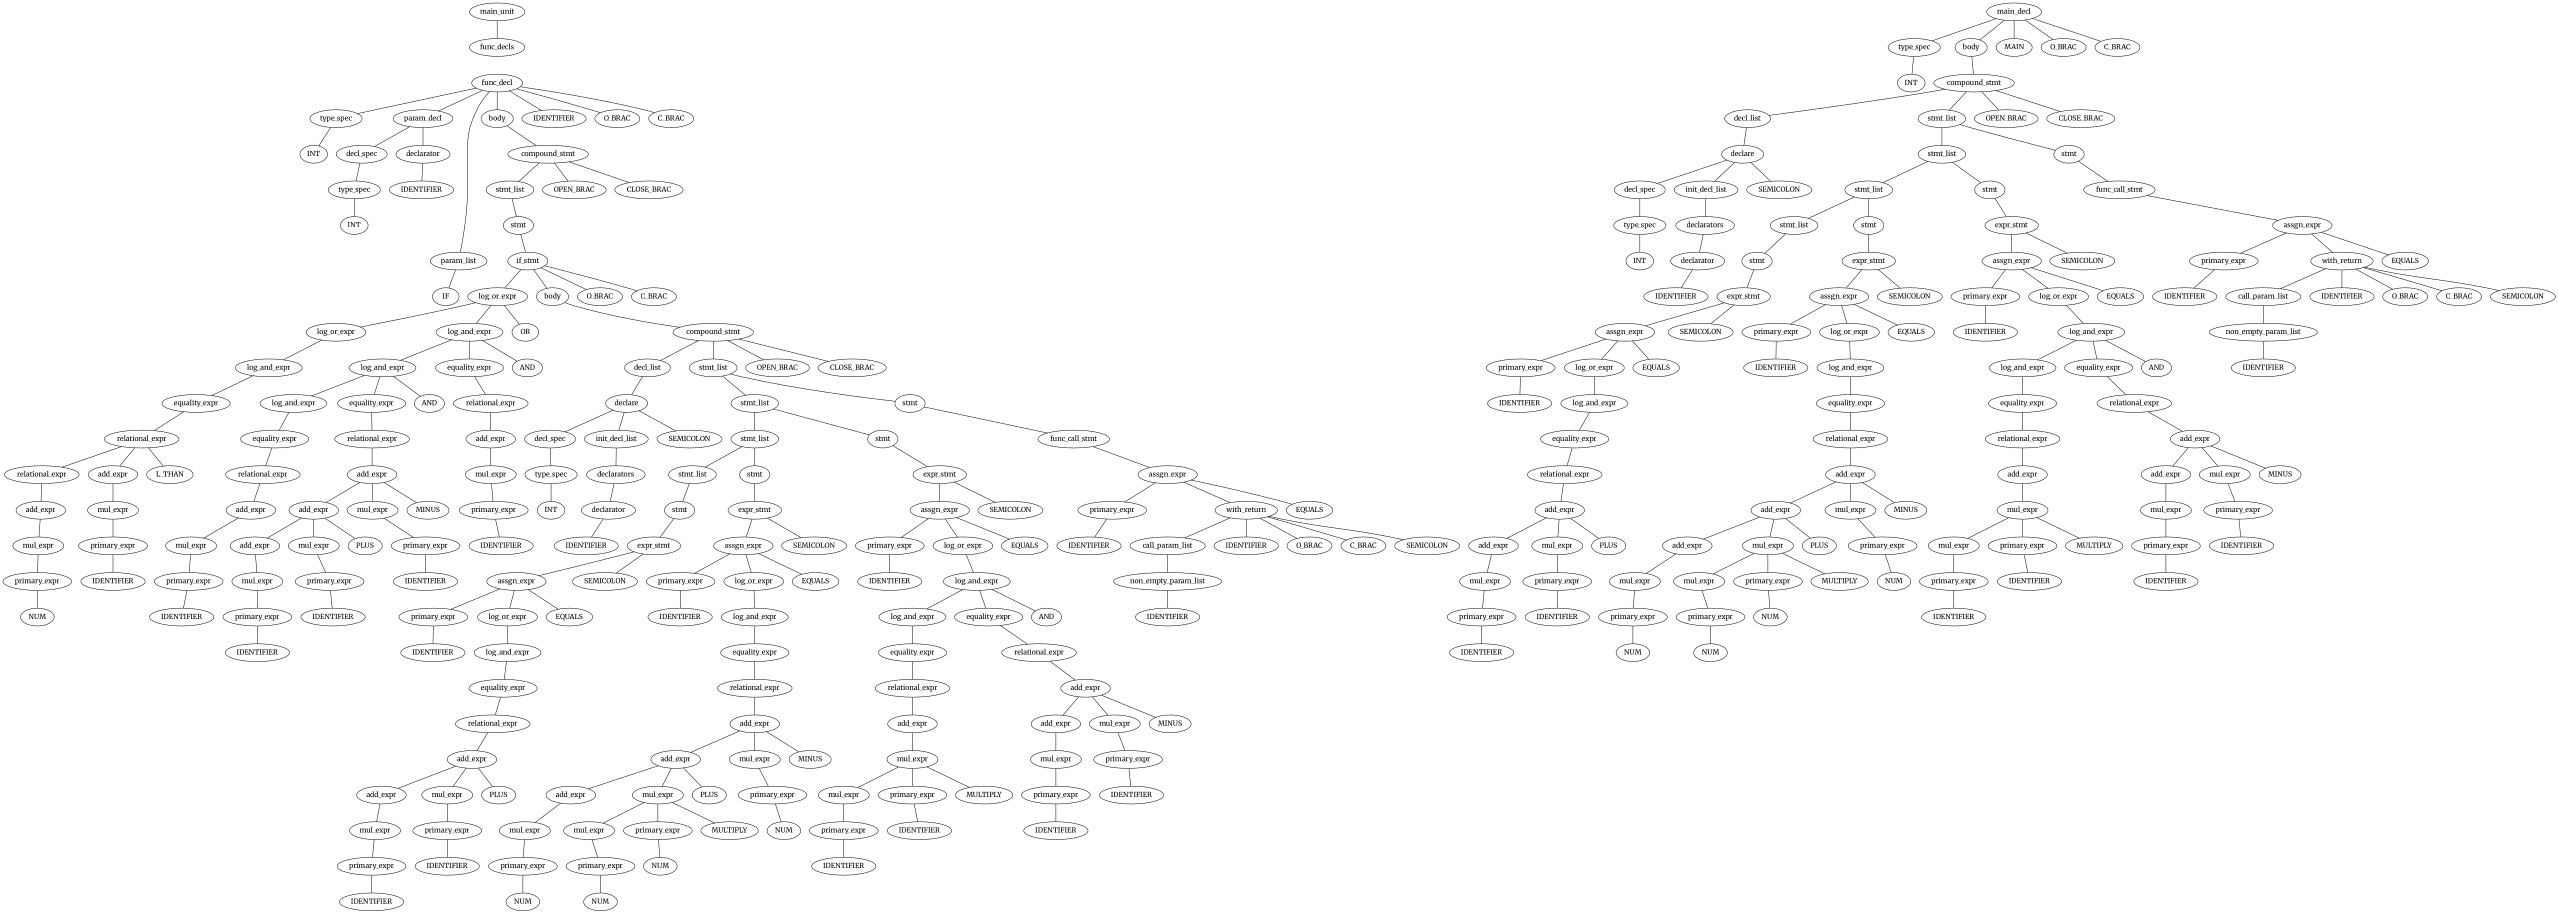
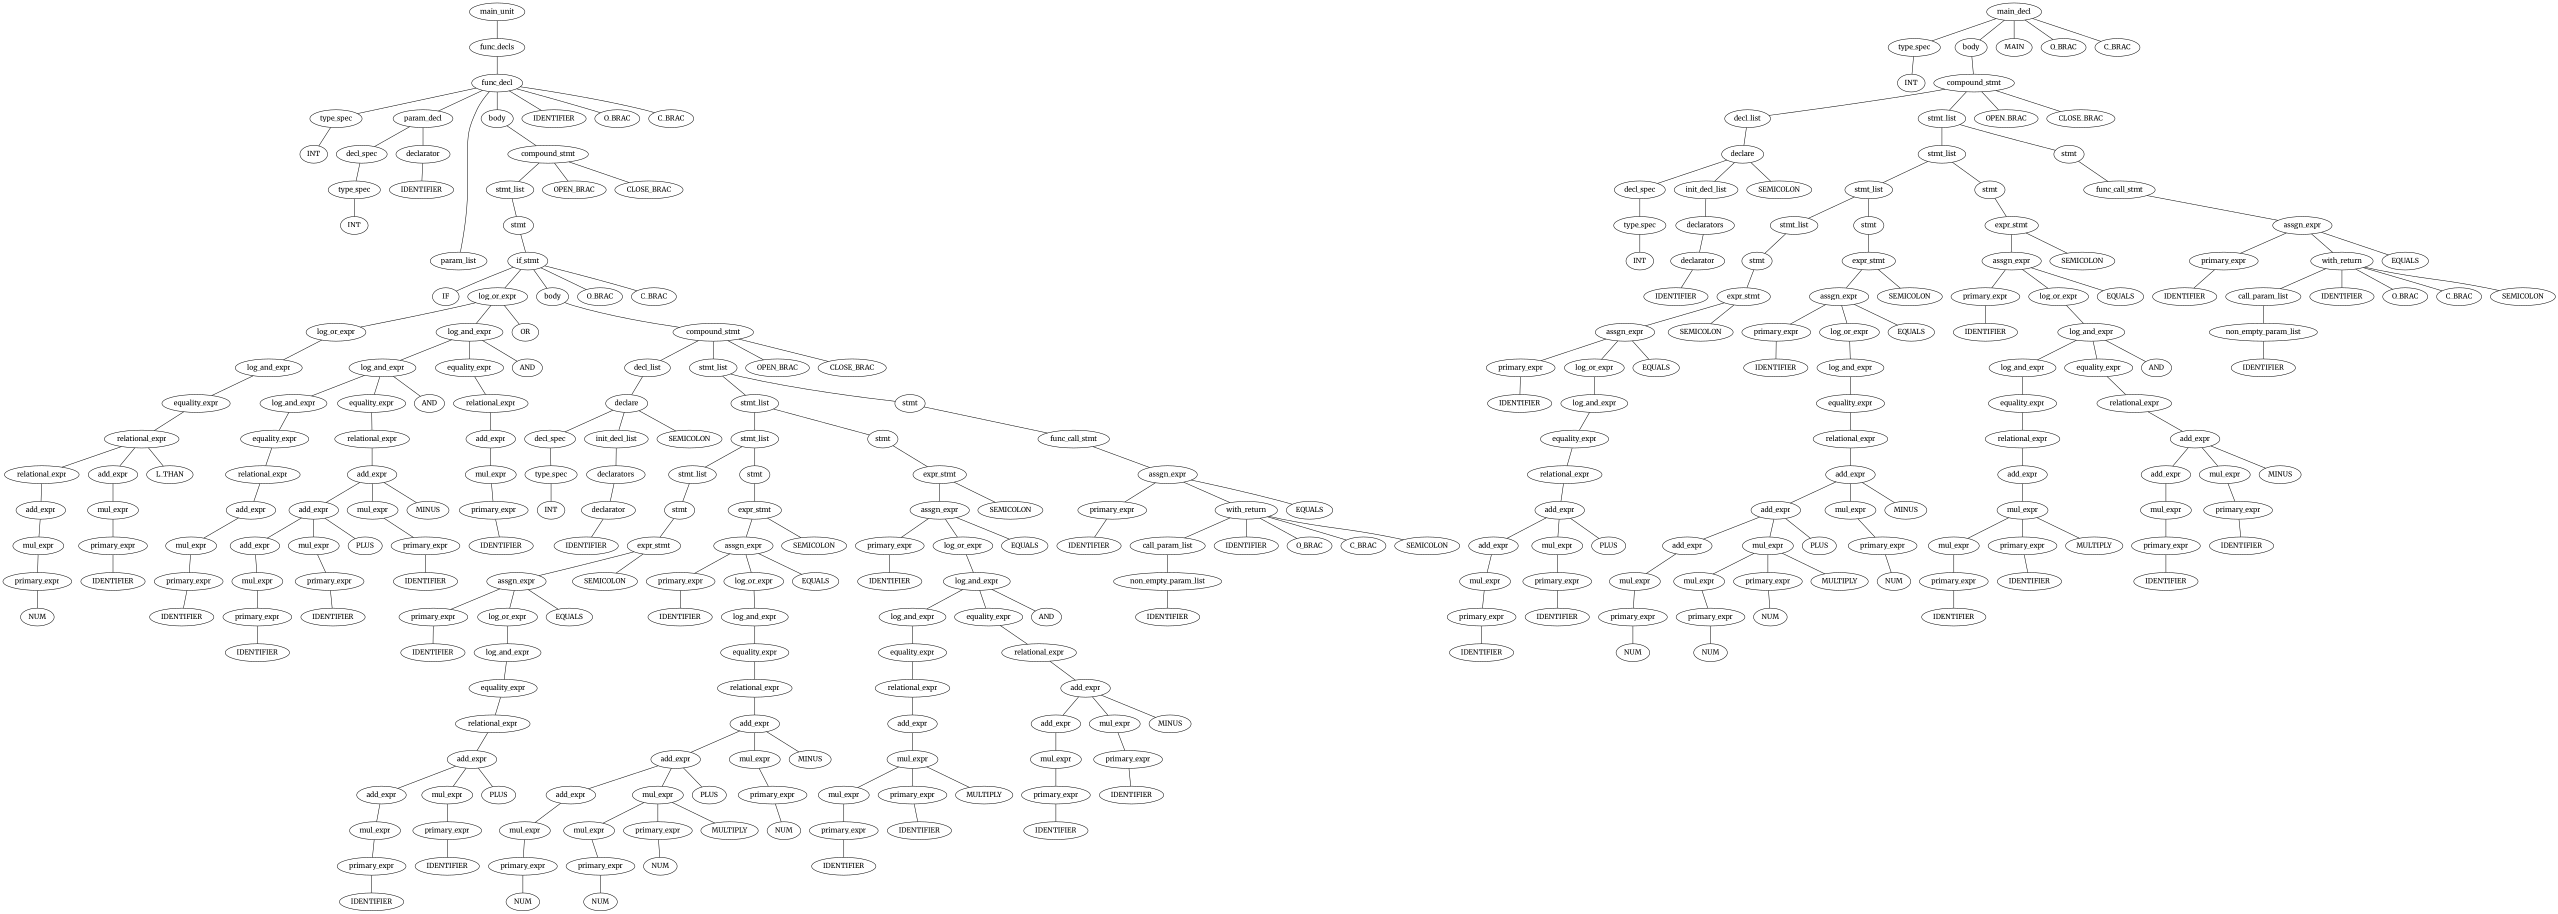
none -> (497, 65)
(452, 279) -> (485, 279)
